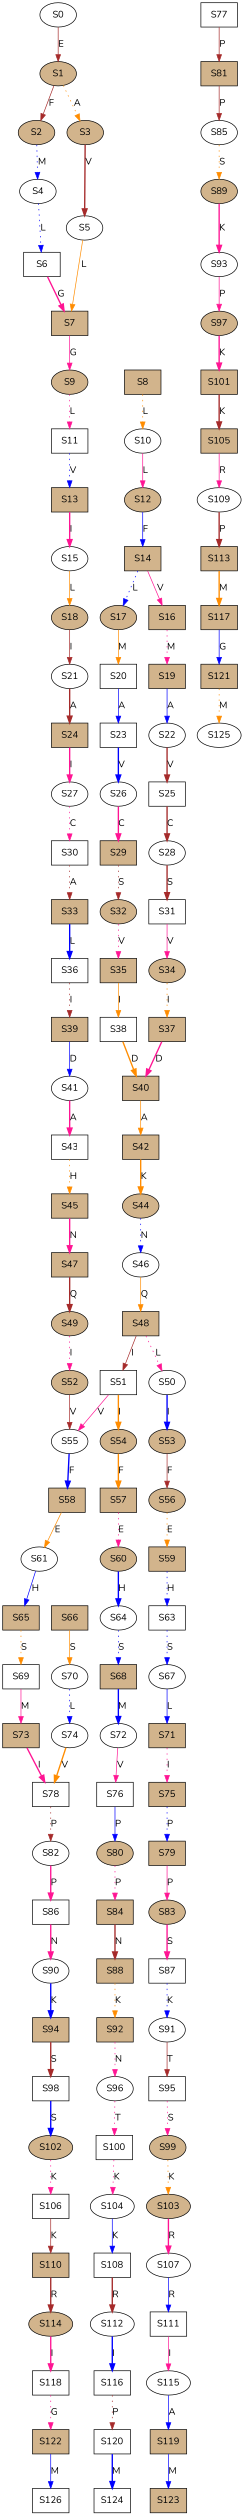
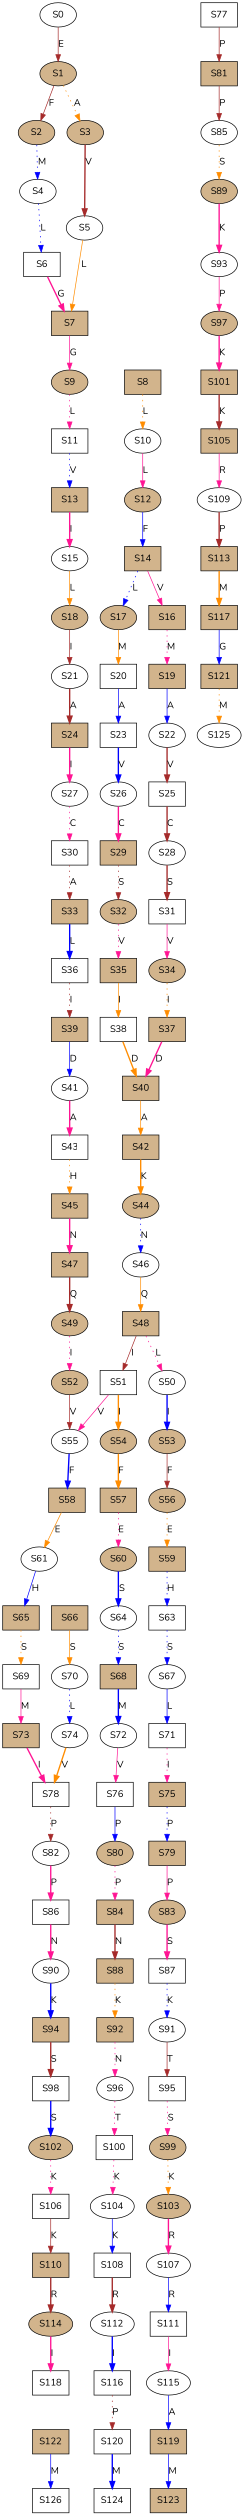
(122, 1588) -> (122, 1588)
(167, 1736) -> (167, 1736)
(51, 2409) -> none
